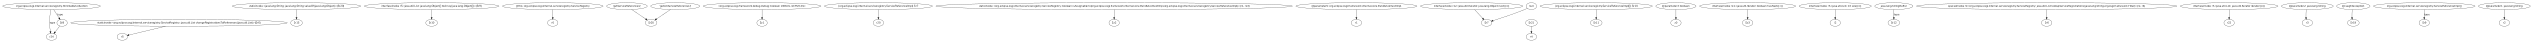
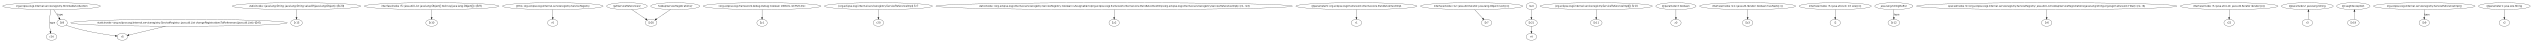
(675, 6) -> (675, 6)
(2504, 6) -> (2504, 6)
(2306, 14) -> (2309, 15)
(2352, 14) -> (2355, 15)
(1510, 15) -> (1531, 14)
(57, 29) -> (90, 32)
